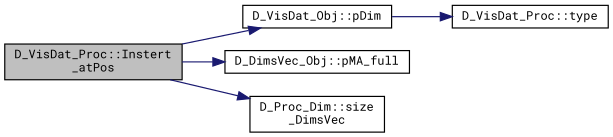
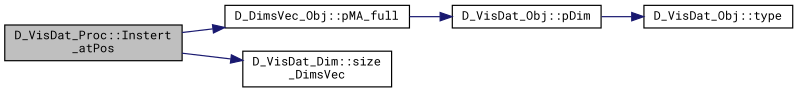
(530, 17) -> (718, 17)
(215, 37) -> (425, 17)
(317, 114) -> (317, 69)
